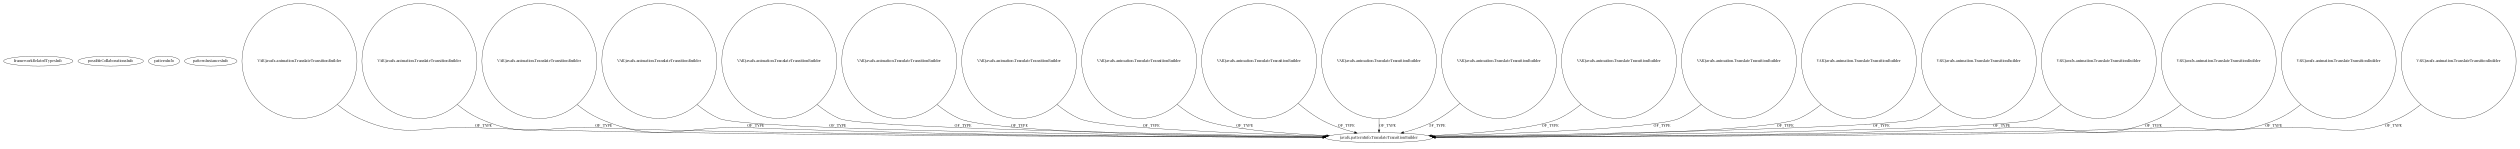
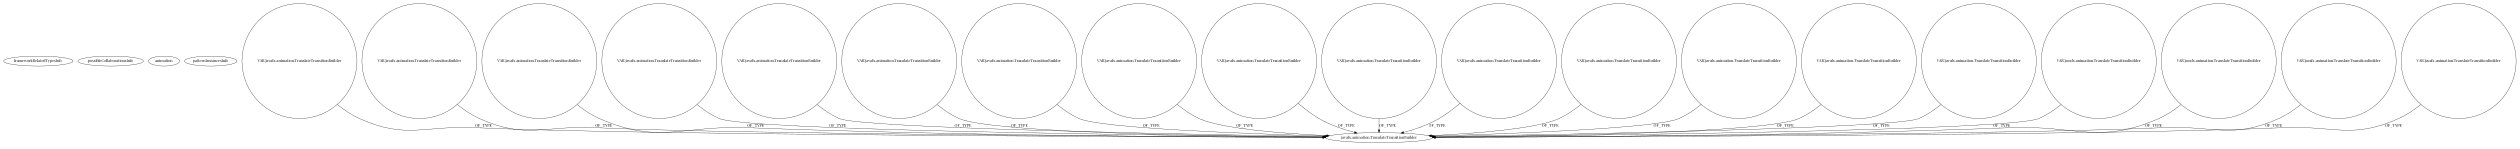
(164, 61) -> (164, 61)
(1379, 138) -> (1379, 138)
